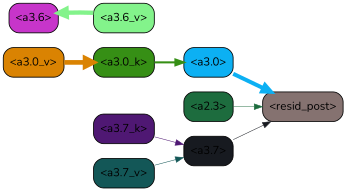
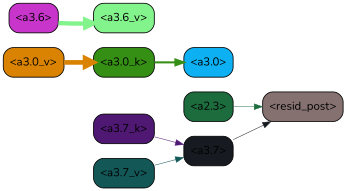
(80, 13) -> (72, 24)
(248, 81) -> none
